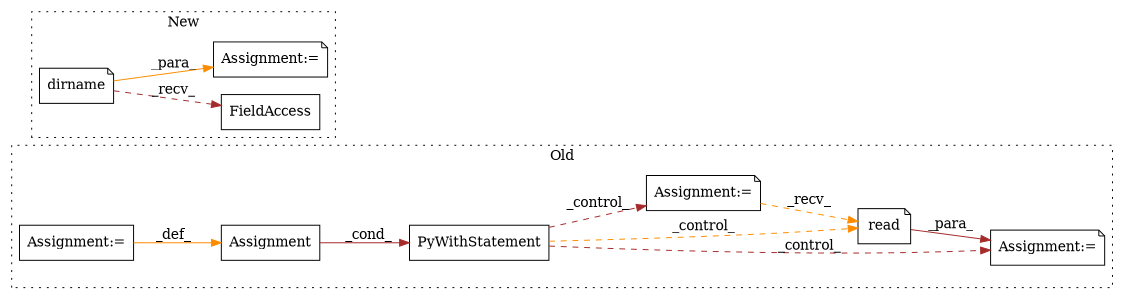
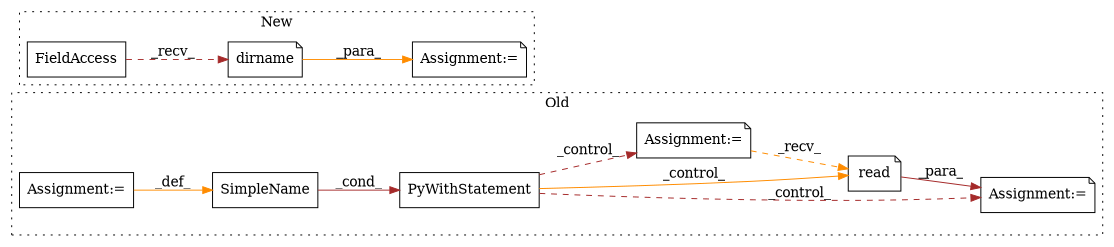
(162, 97) -> (172, 59)
(699, 237) -> (689, 184)
(271, 243) -> (265, 190)
